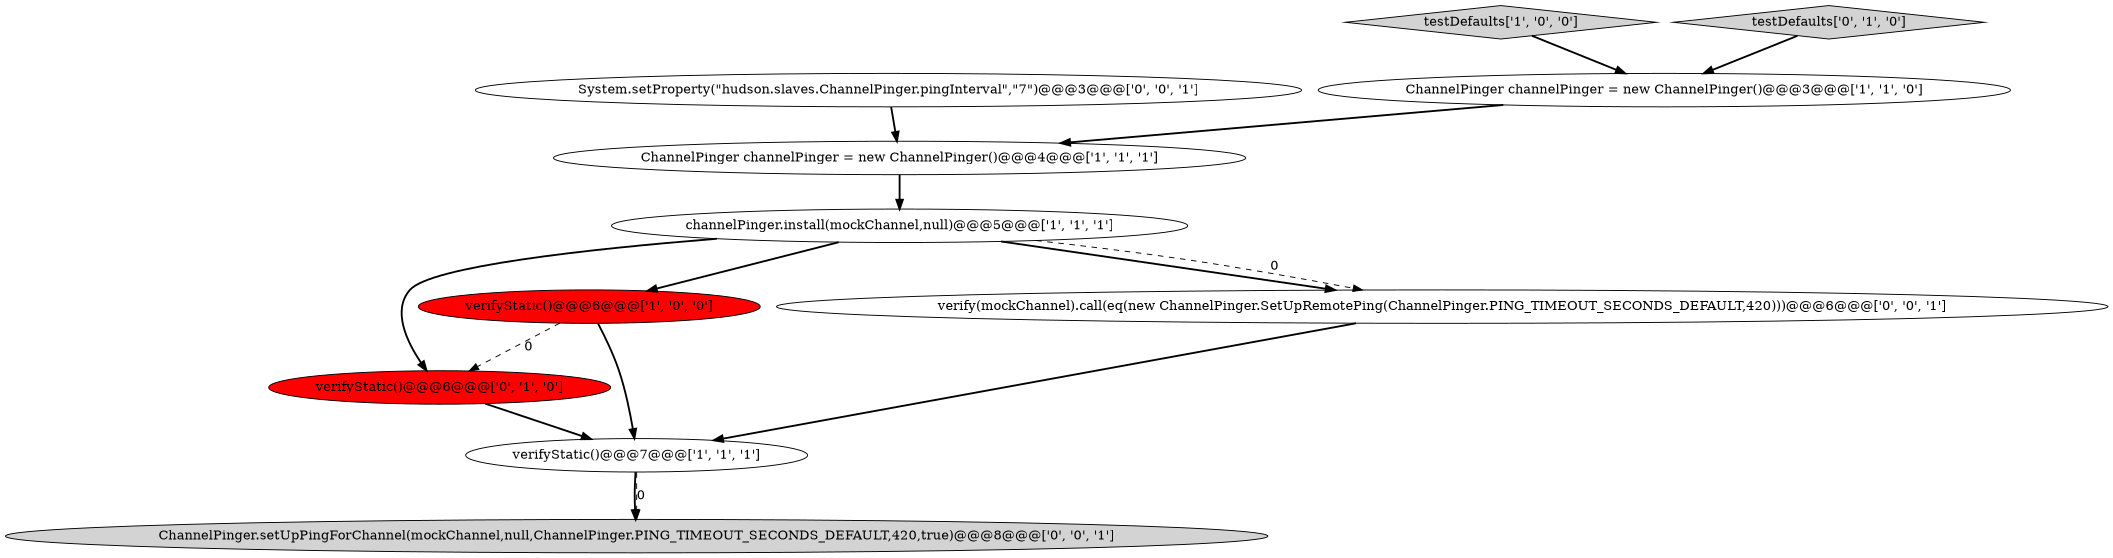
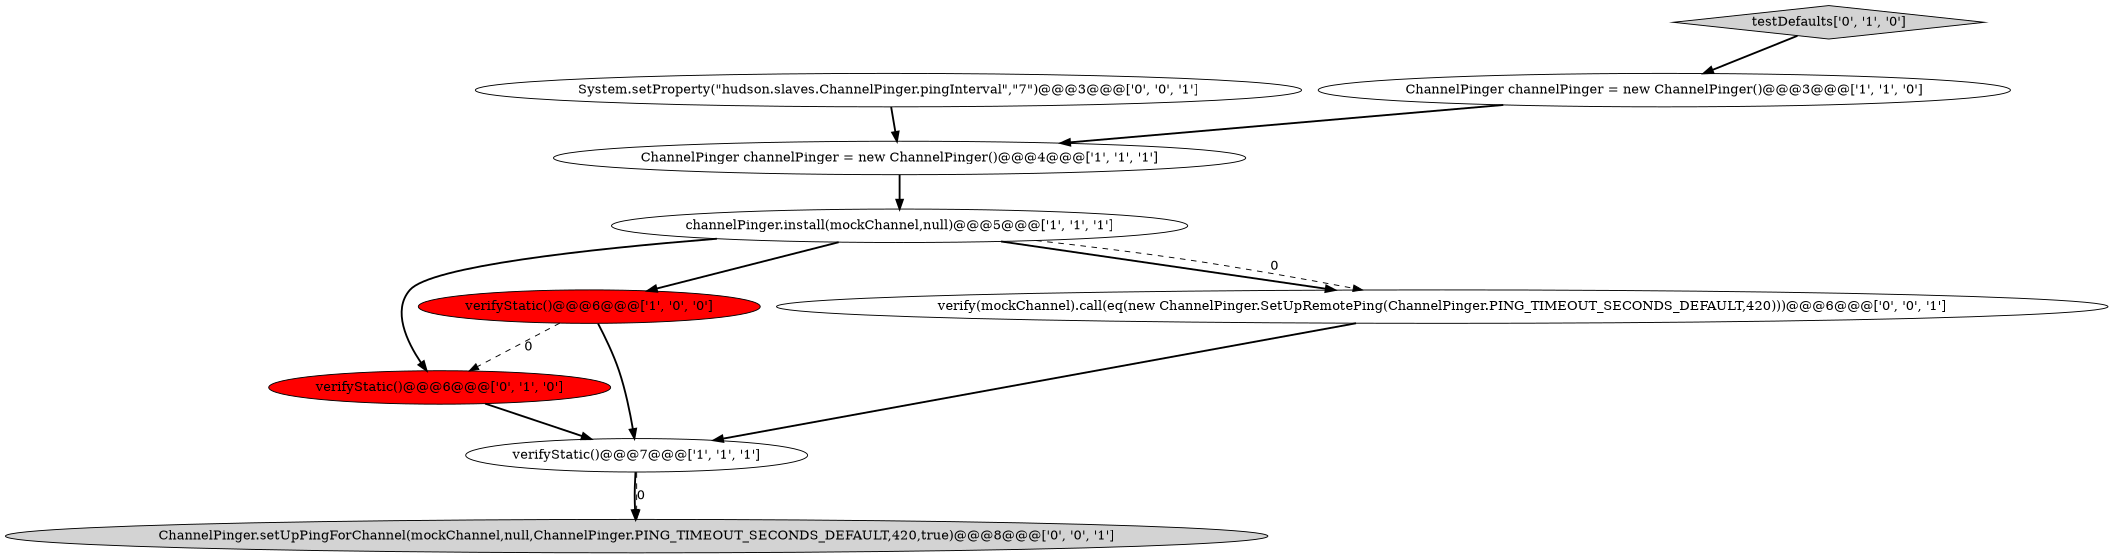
(1501, 22) -> none
